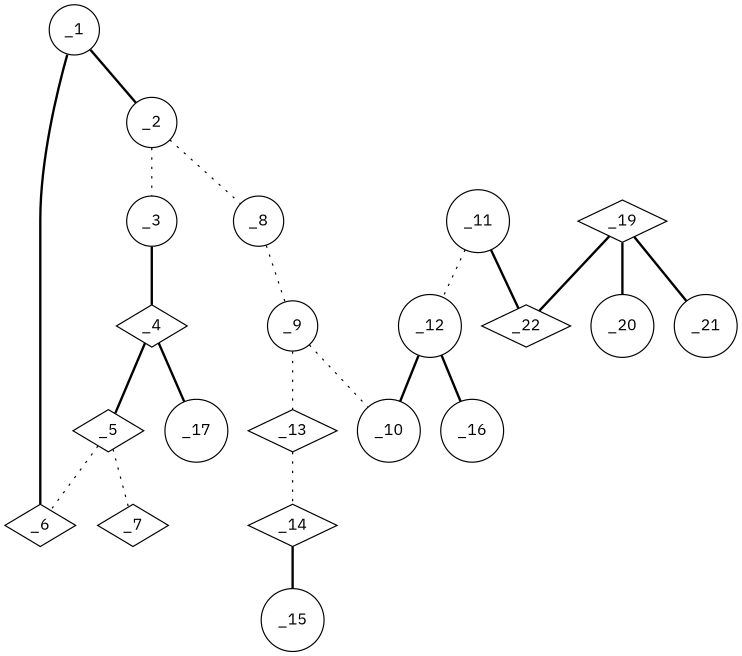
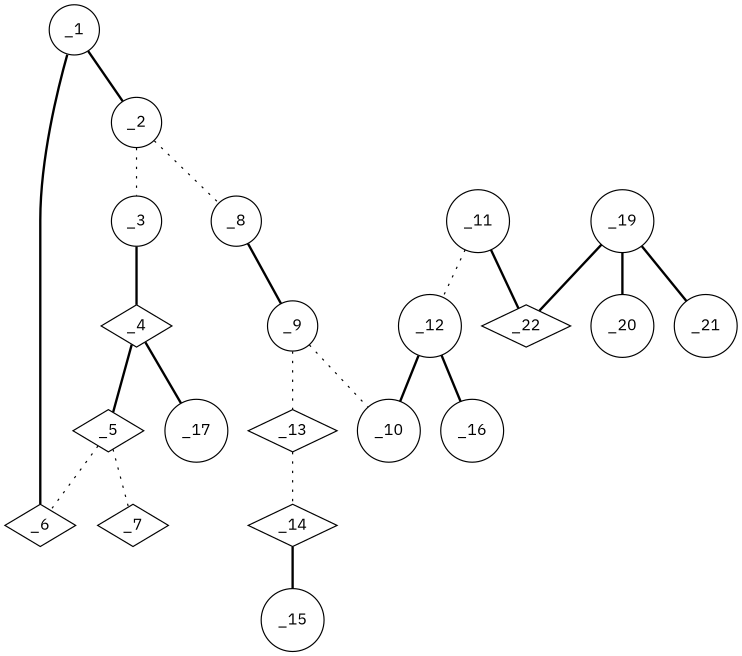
(622, 221) -> (622, 221)
(276, 274) -> (264, 274)
